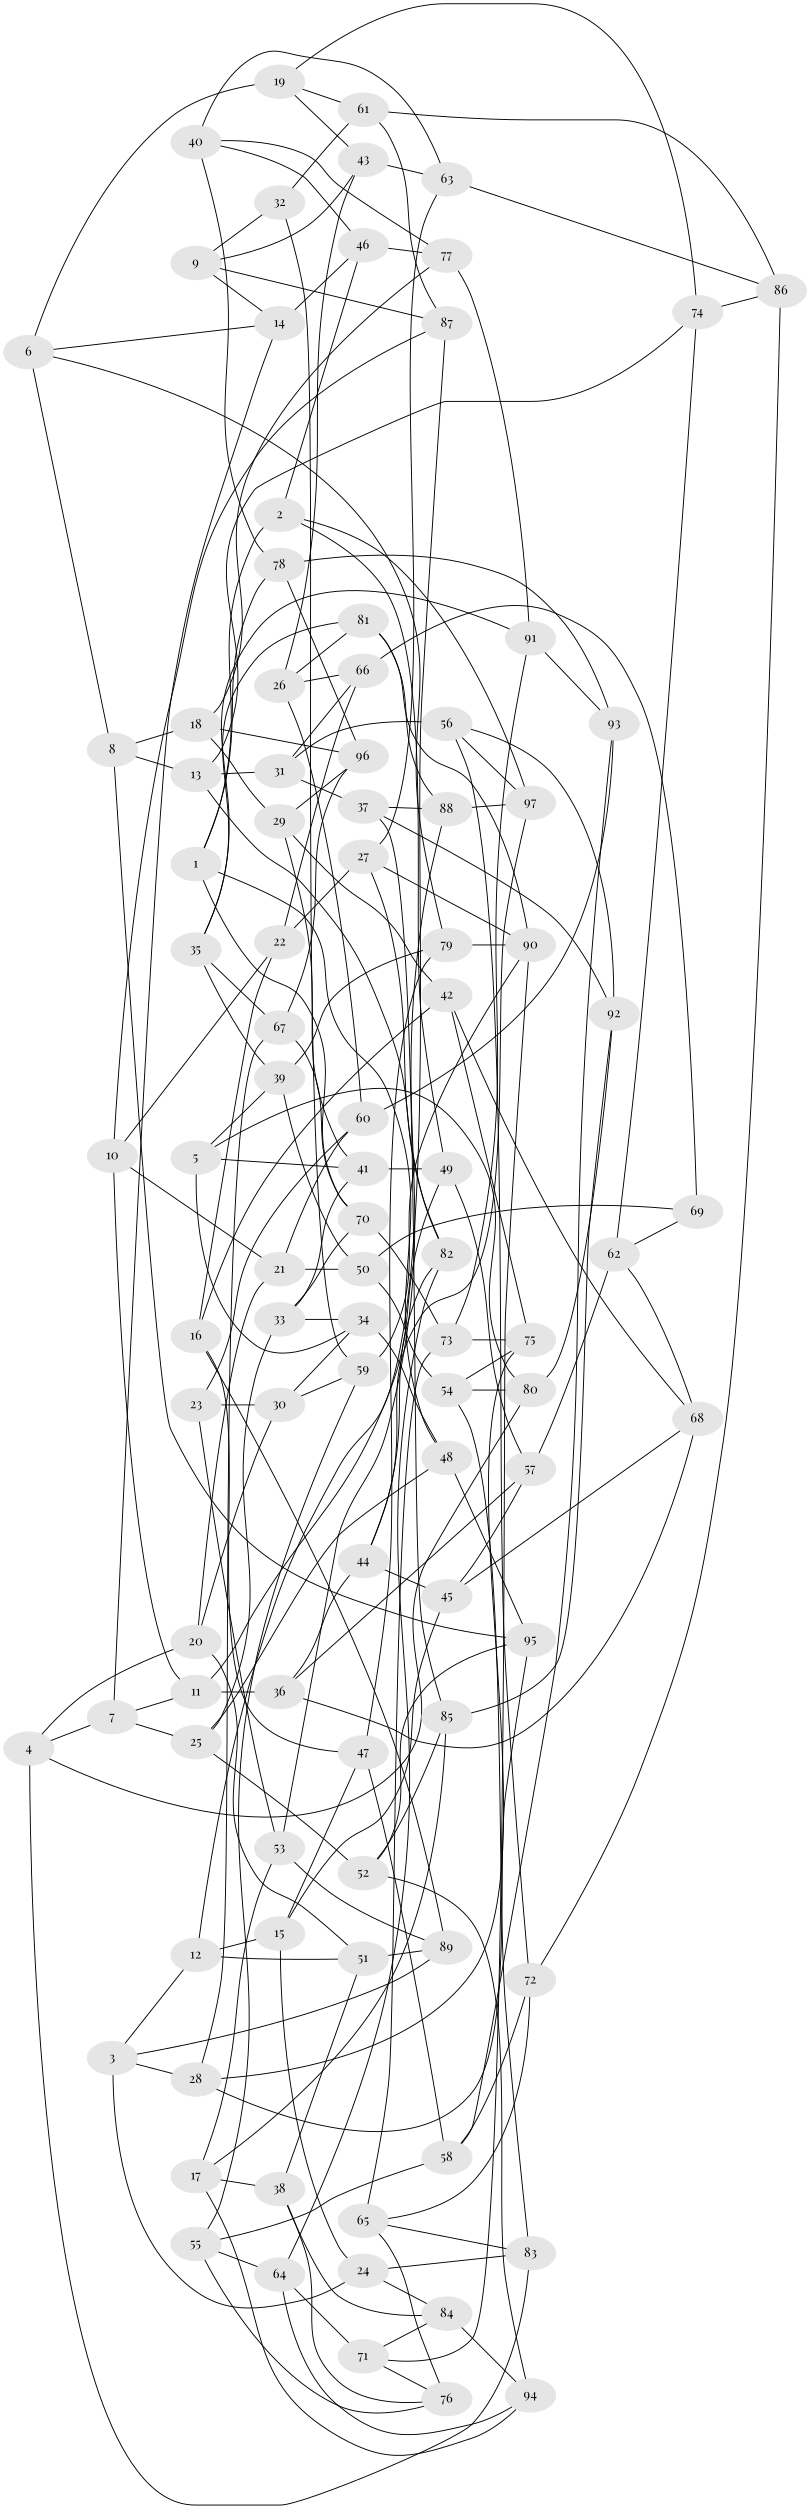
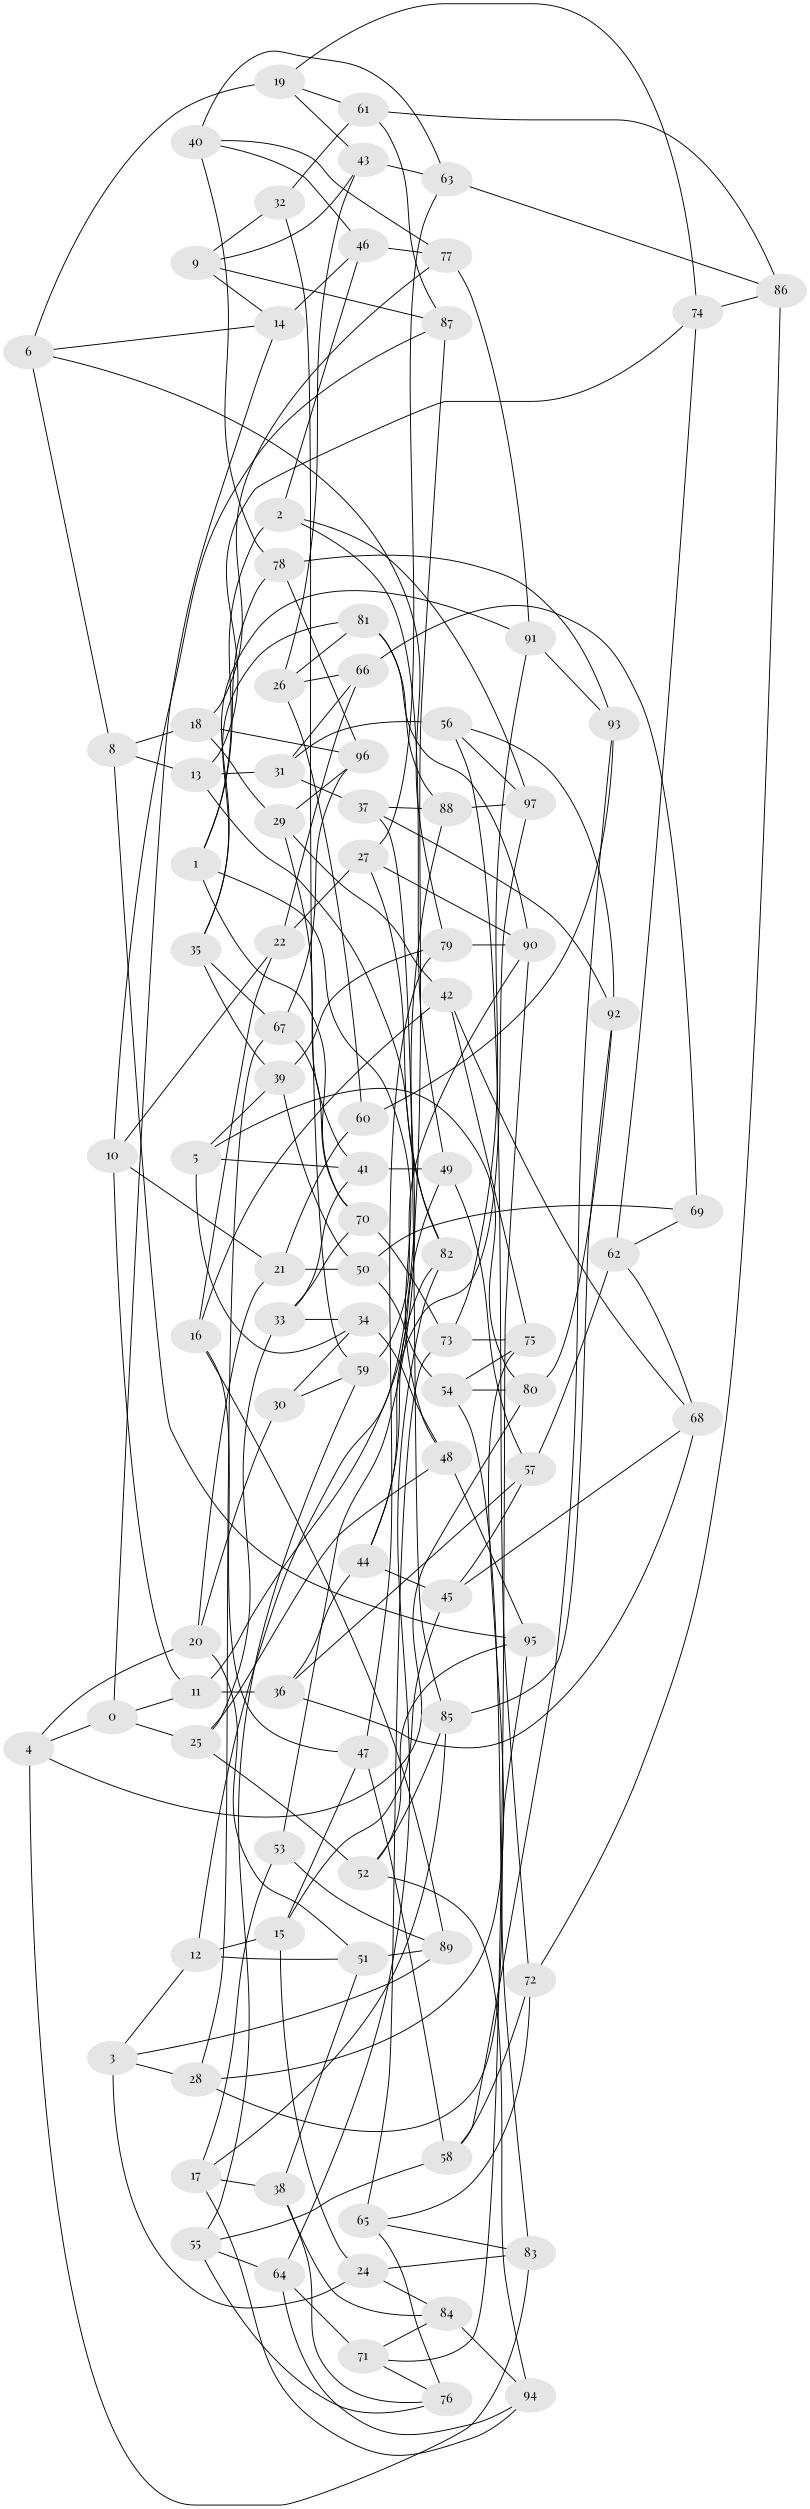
(196, 1405) -> none
(112, 1717) -> (112, 1717)
